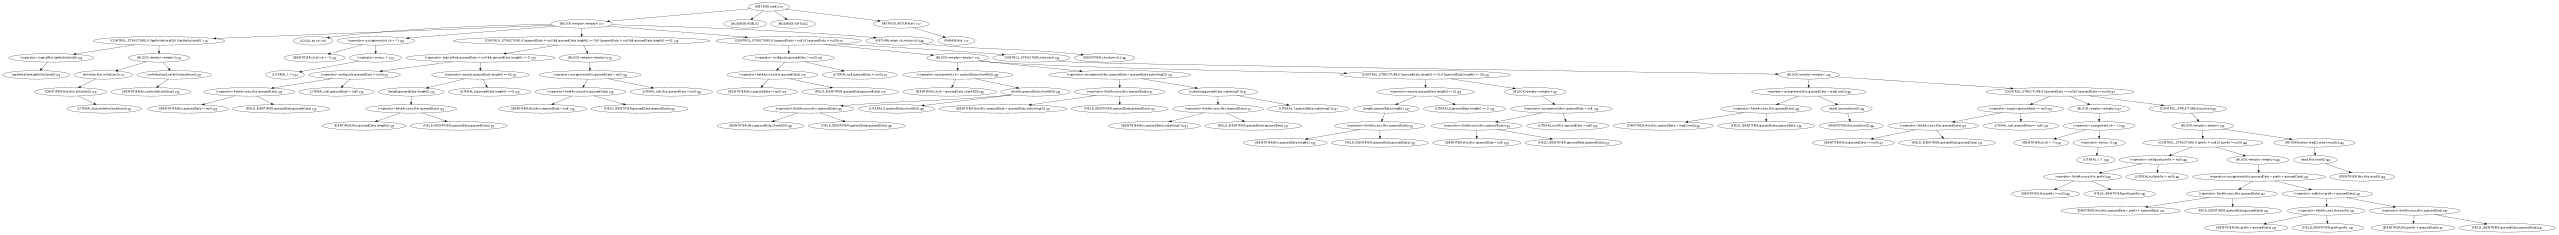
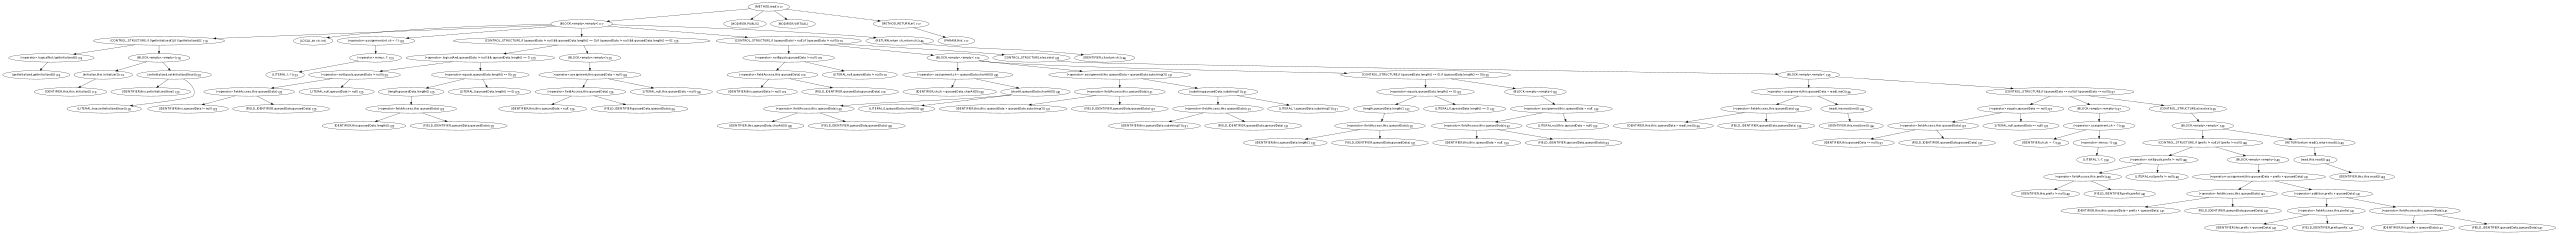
(315, 58) -> none
(86, 100) -> (174, 100)
